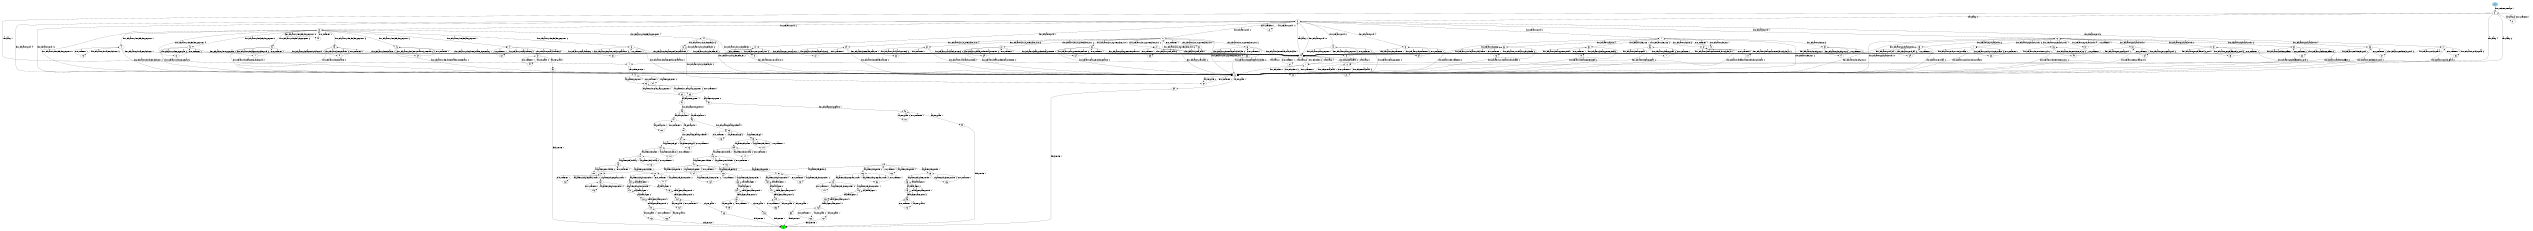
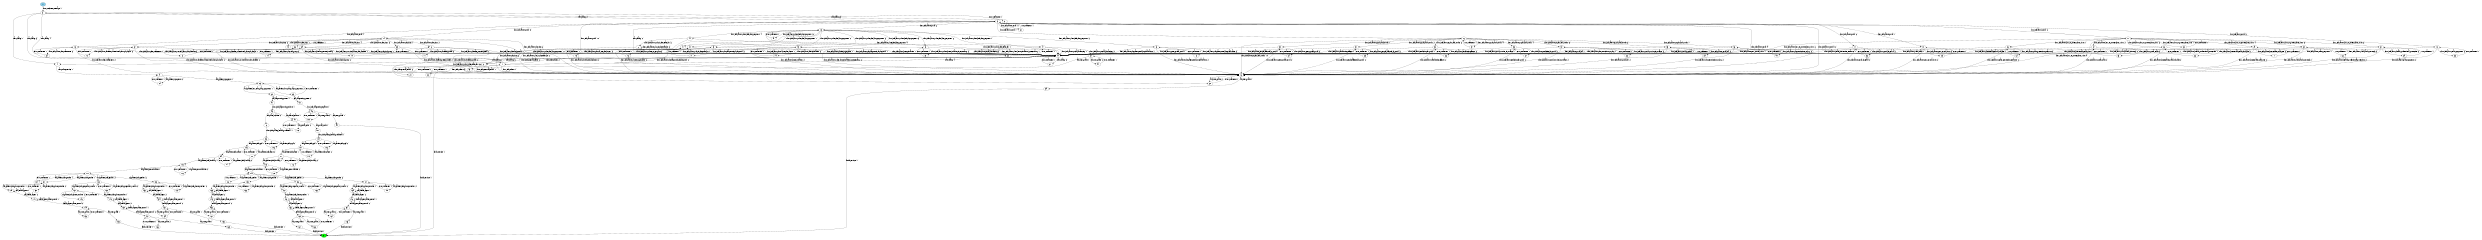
(1868, 52) -> none
(636, 170) -> (251, 166)
(825, 191) -> none
